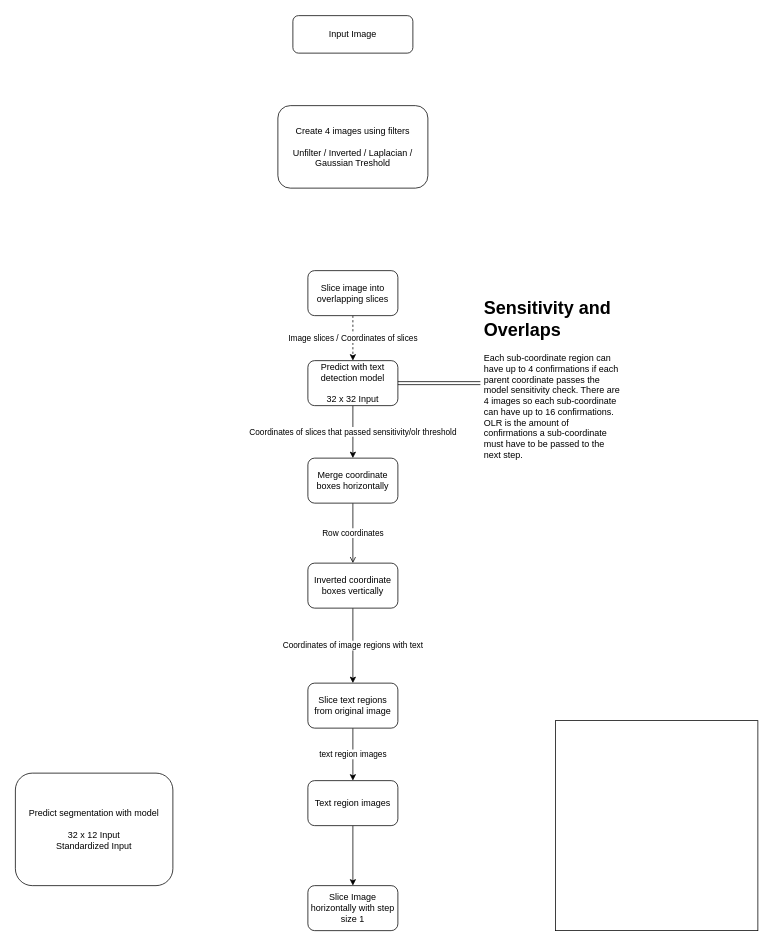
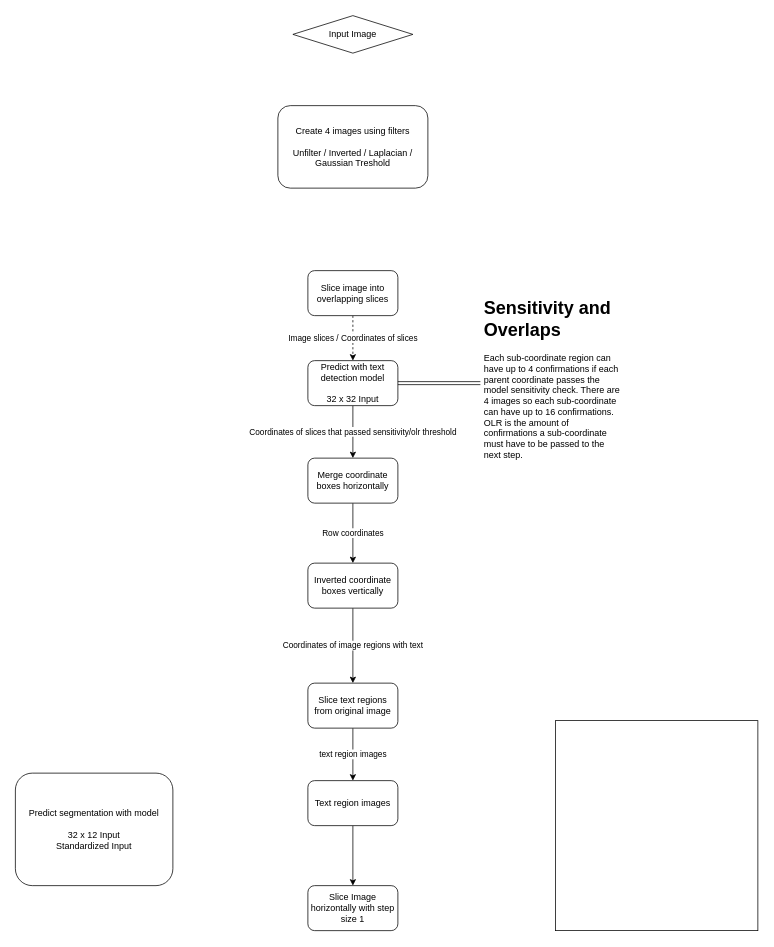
(353, 34) -> (353, 34)
(353, 558) -> (353, 556)
